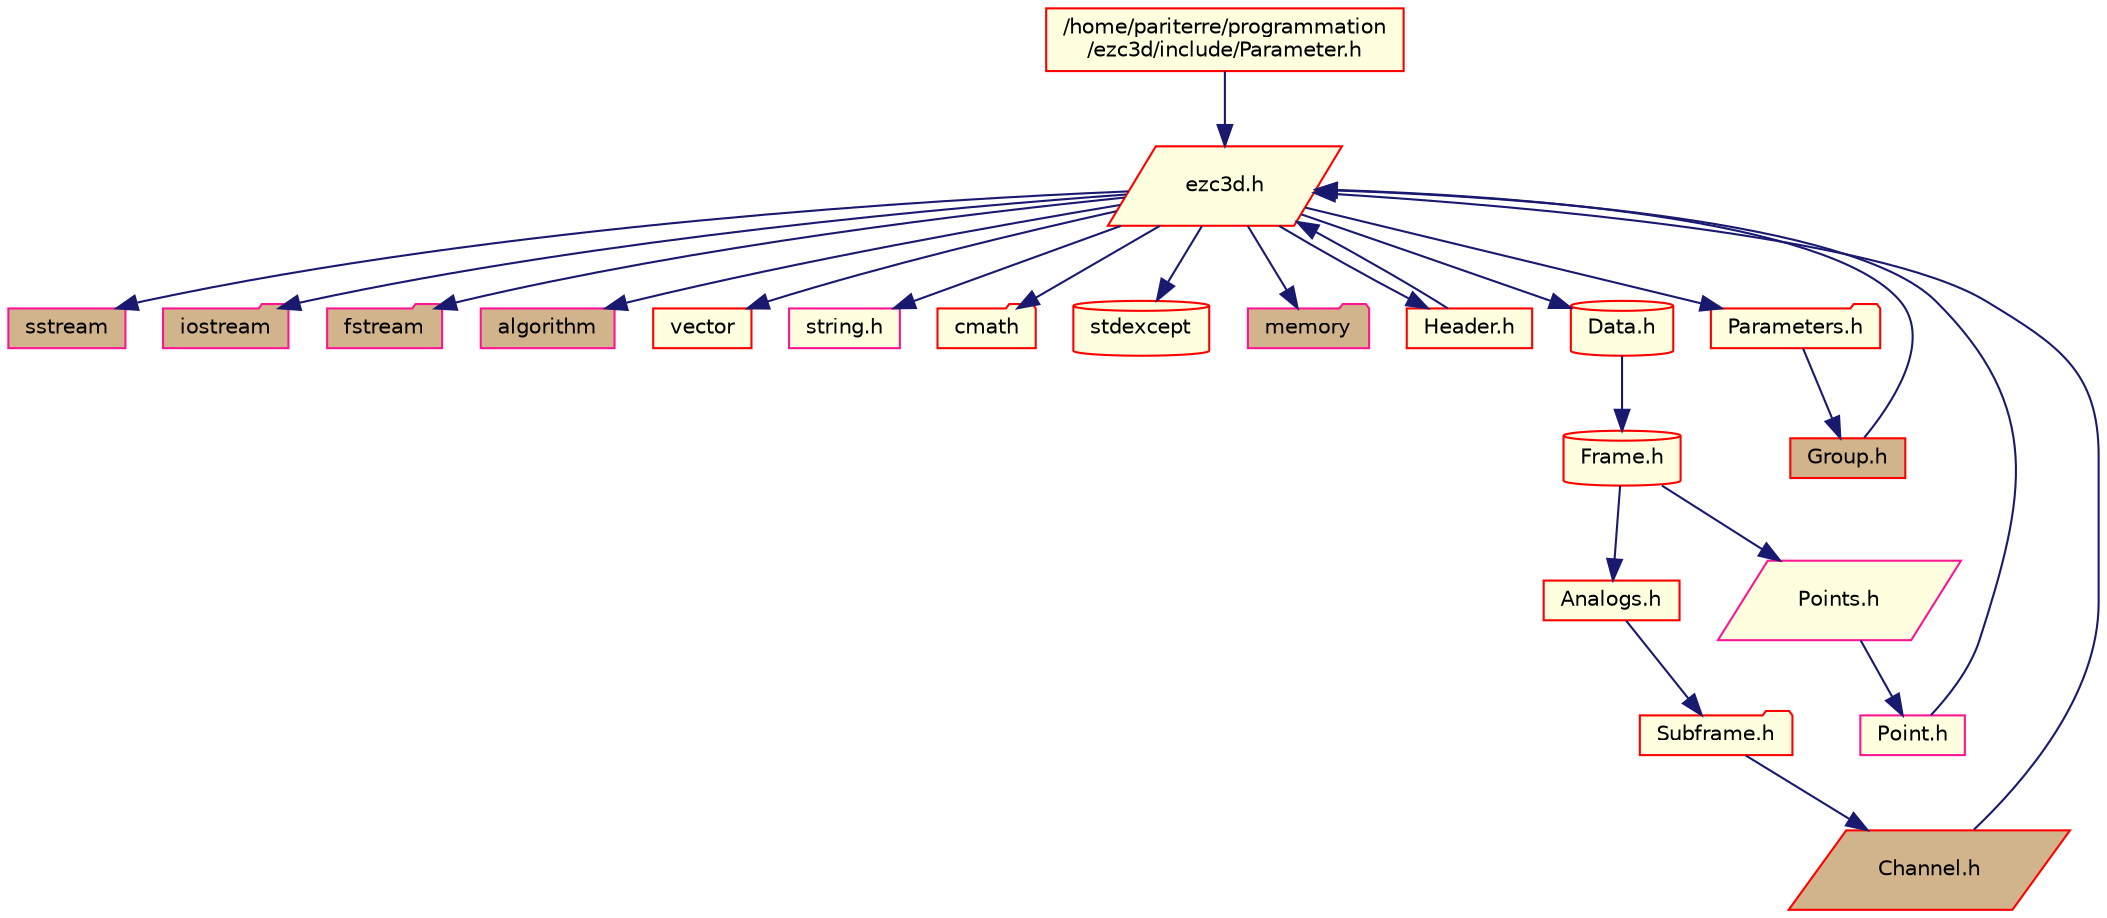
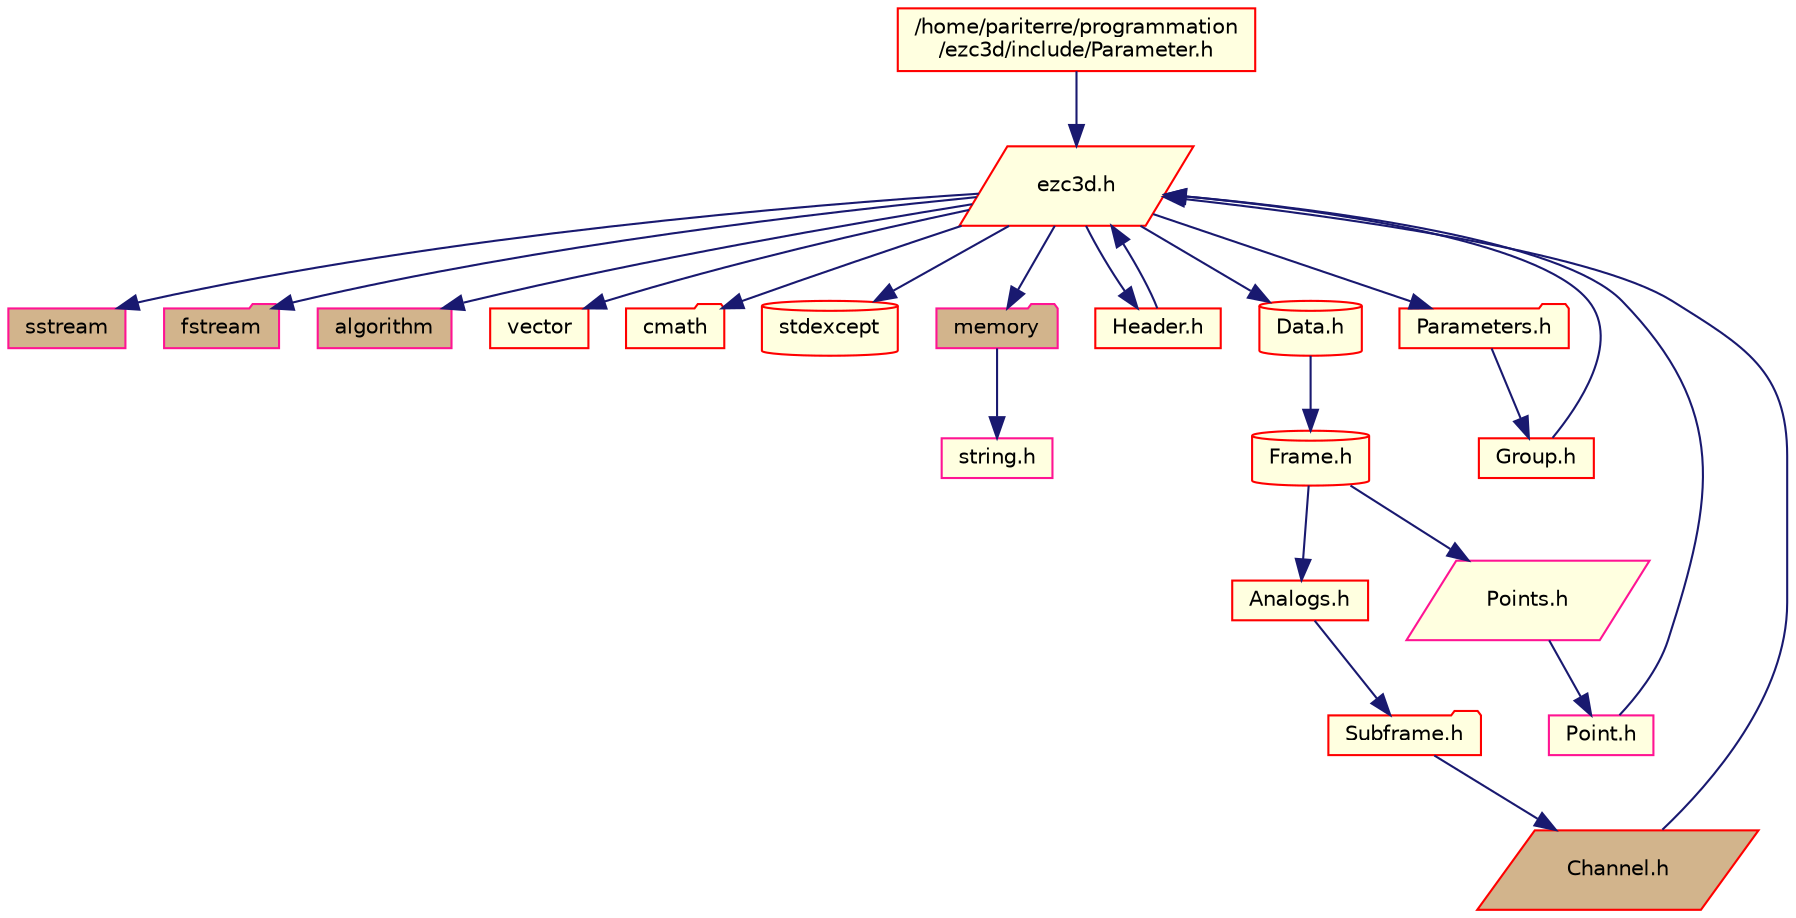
(1017, 263) -> (997, 383)
(226, 328) -> none
(1848, 458) -> (1536, 458)
